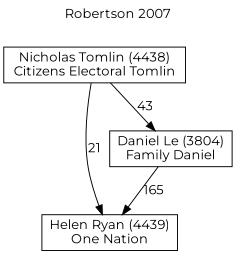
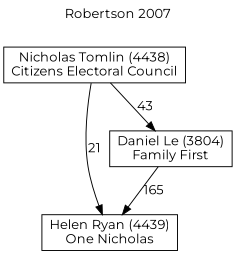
(95, 65) -> (95, 65)
(171, 149) -> (171, 149)
(110, 233) -> (110, 233)
